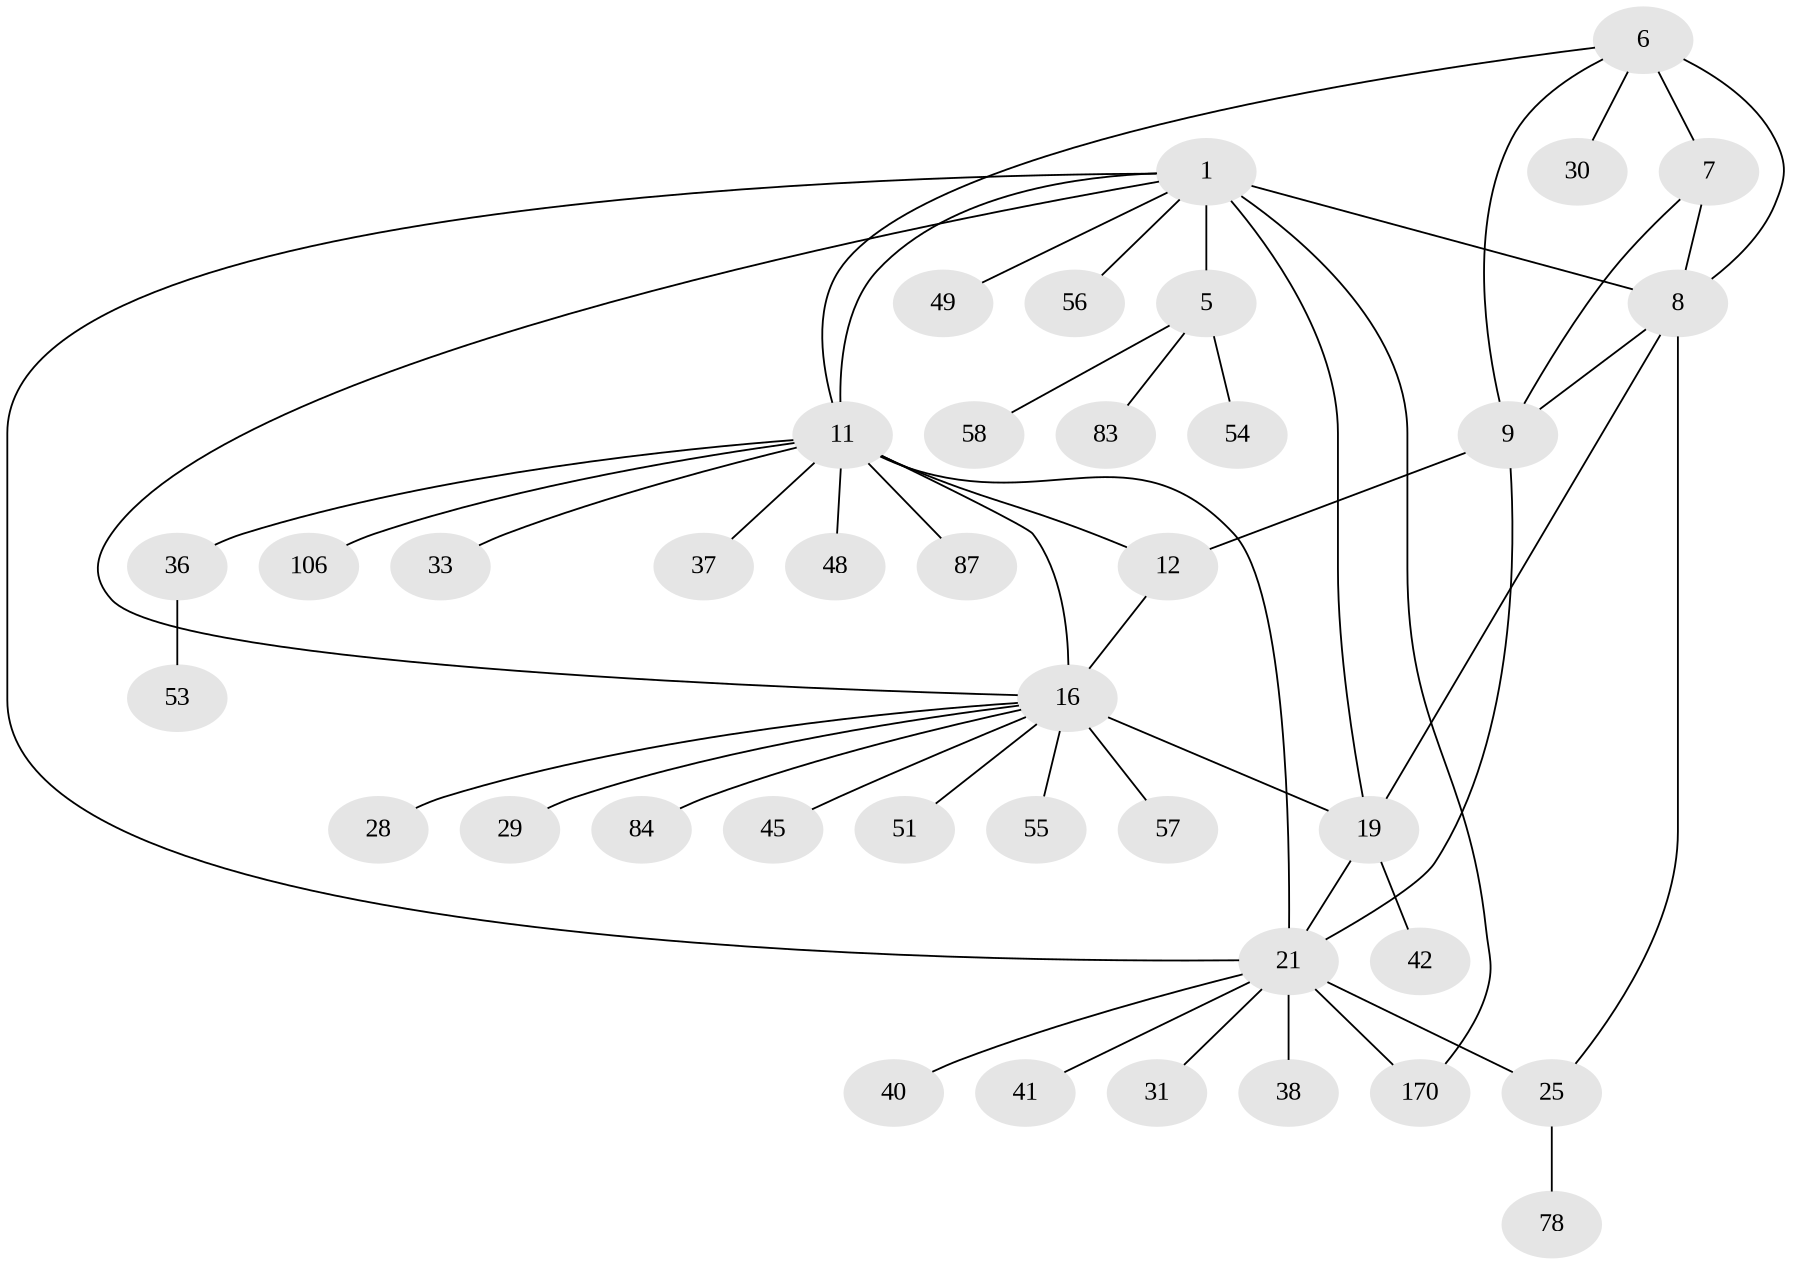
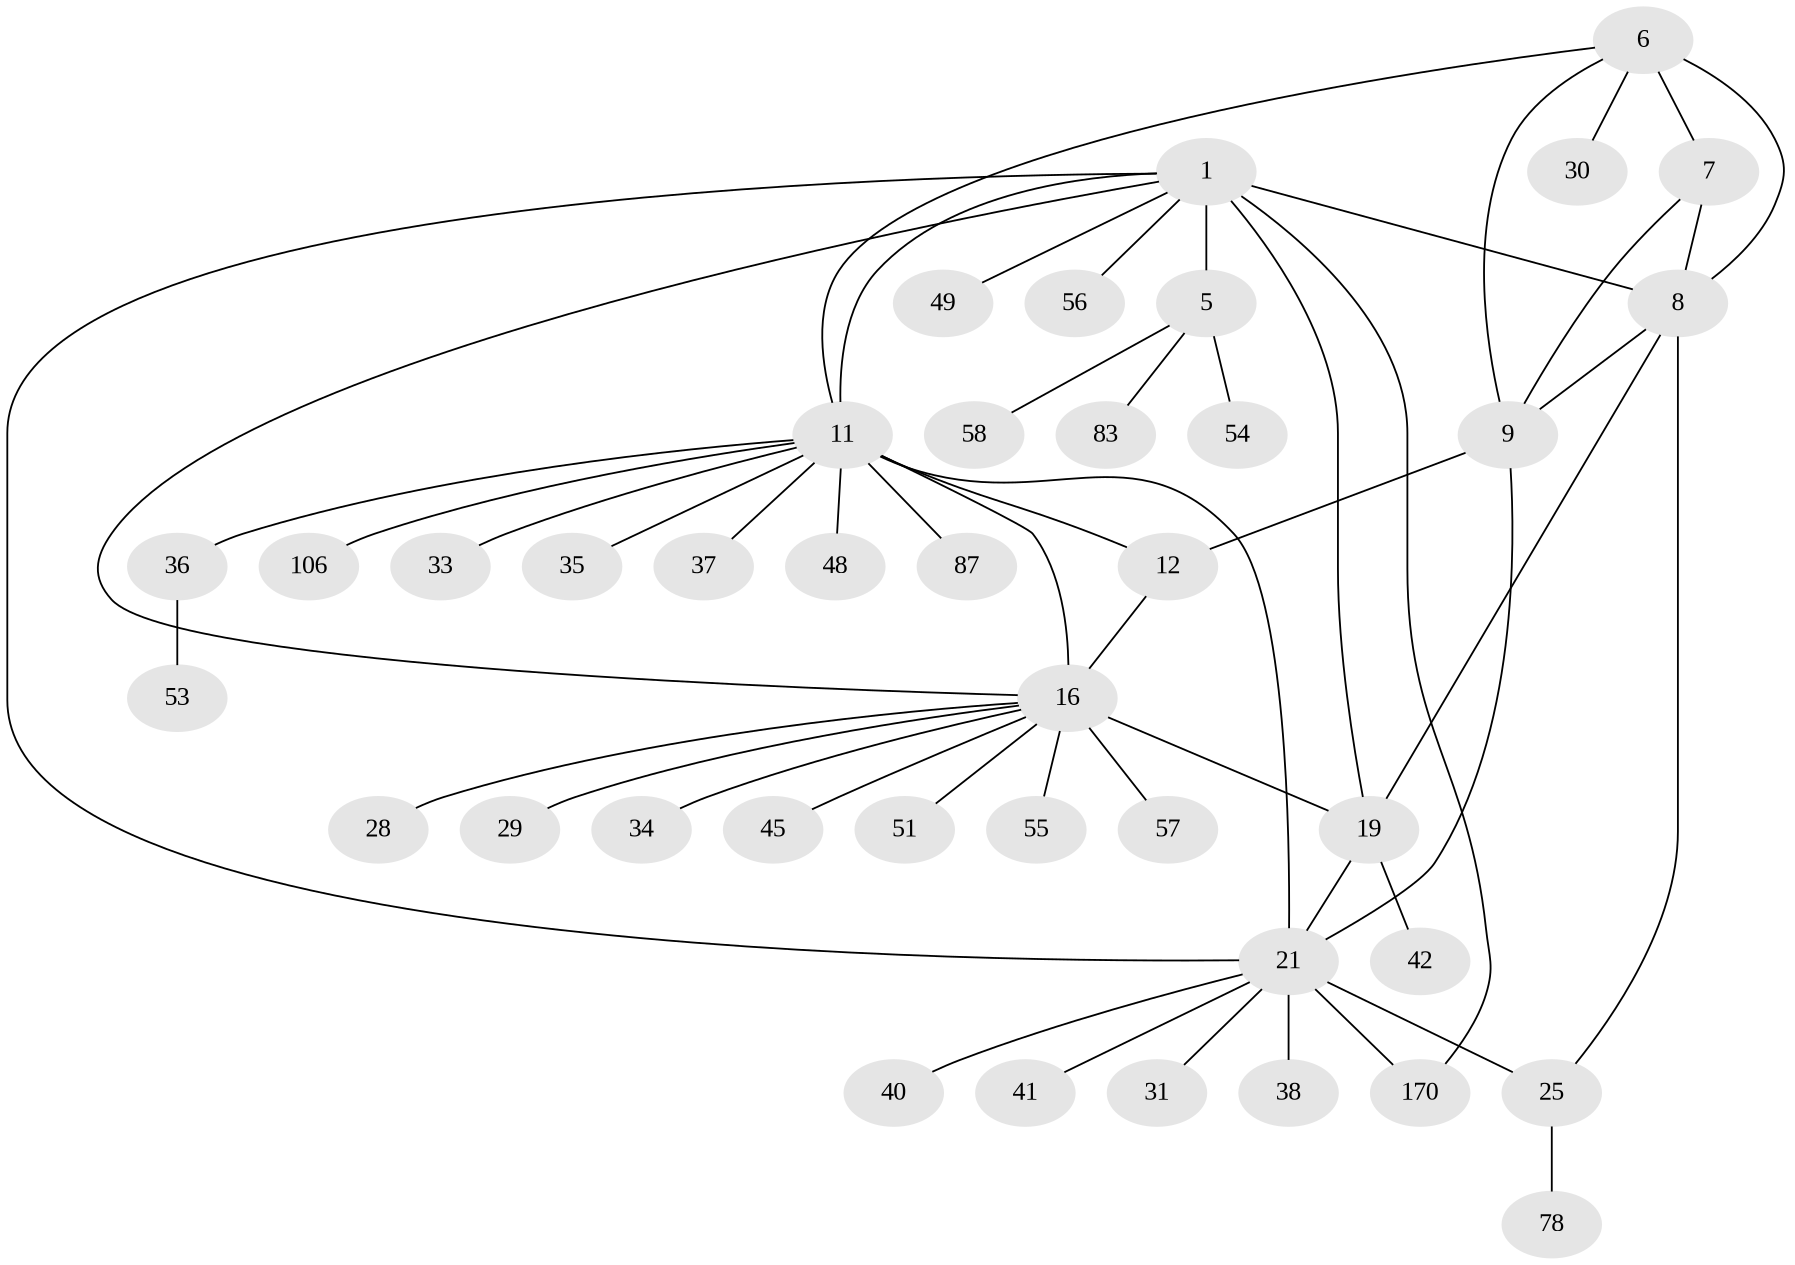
none -> (572, 567)
(642, 830) -> (642, 830)
